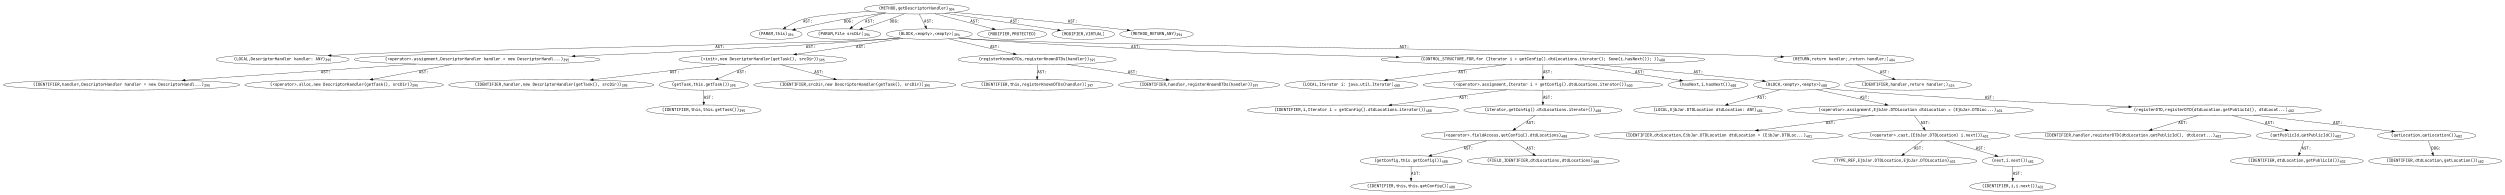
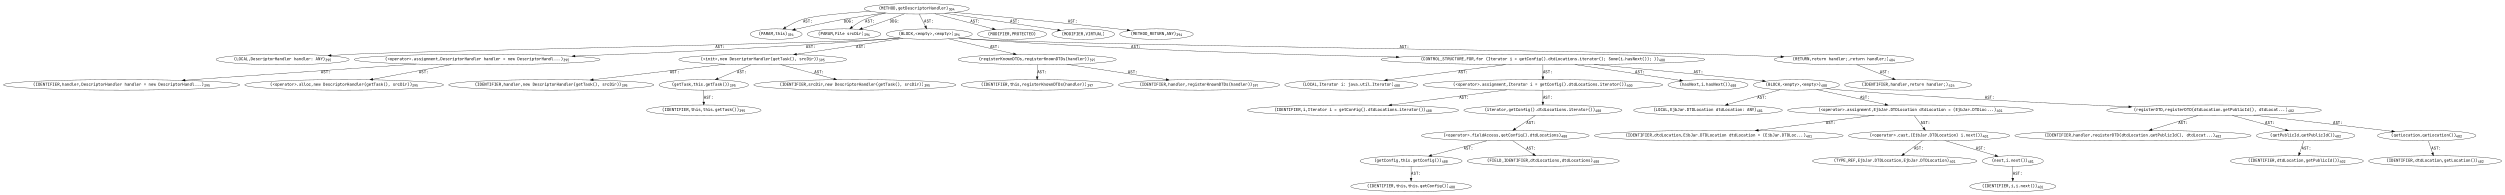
(2437, 148) -> (2437, 148)
